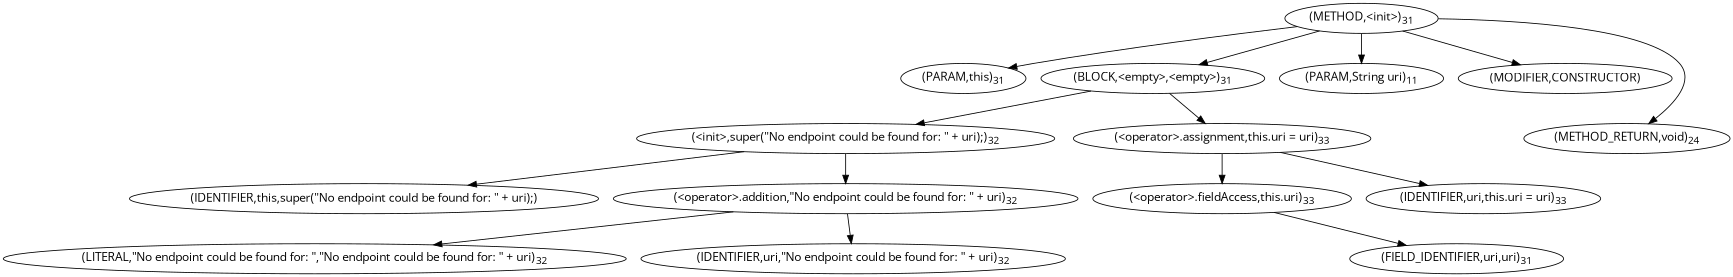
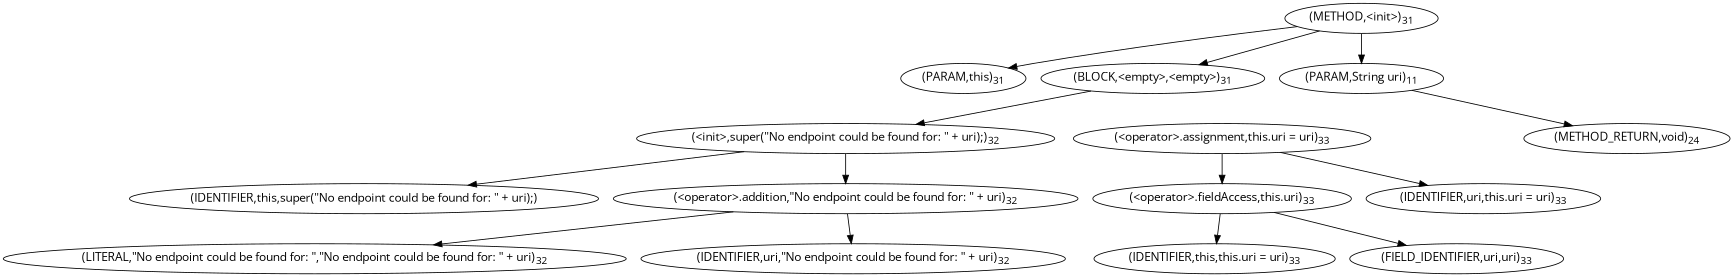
(1596, 31) -> (1488, 107)
(1565, 78) -> none
(1184, 106) -> none
(1526, 258) -> (1526, 258)
none -> (1215, 259)
